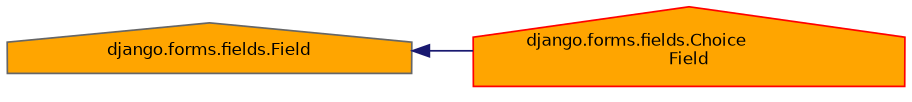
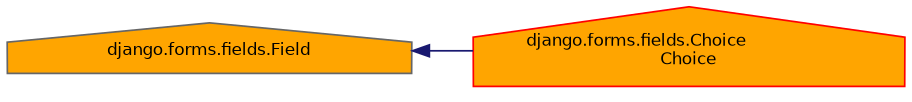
(689, 51) -> (689, 51)
